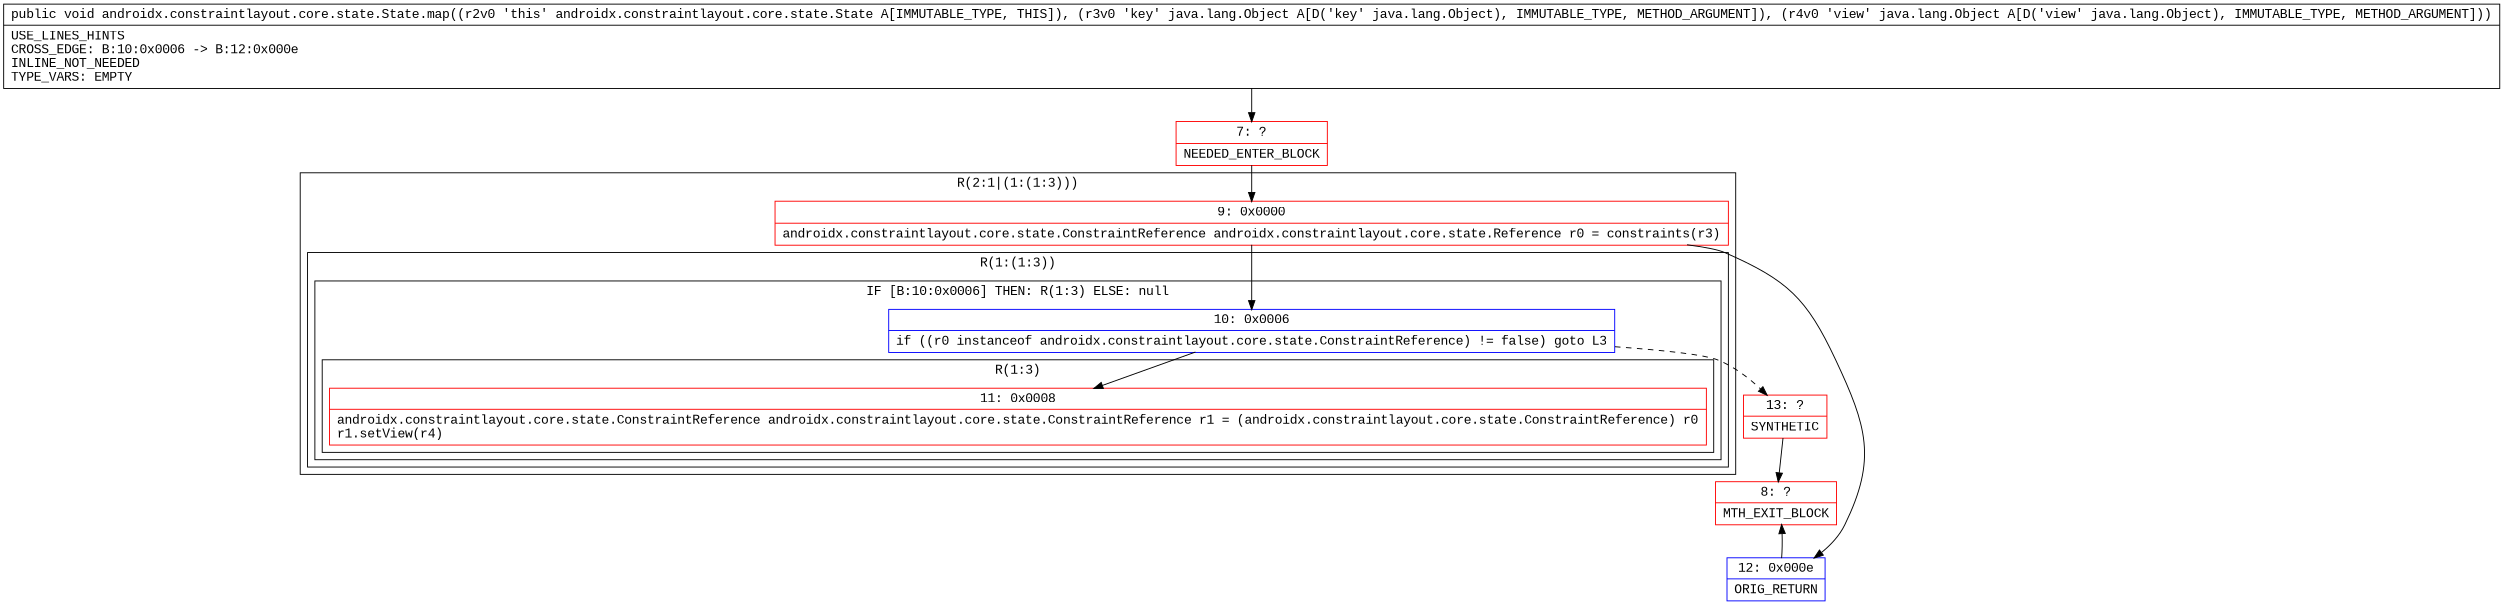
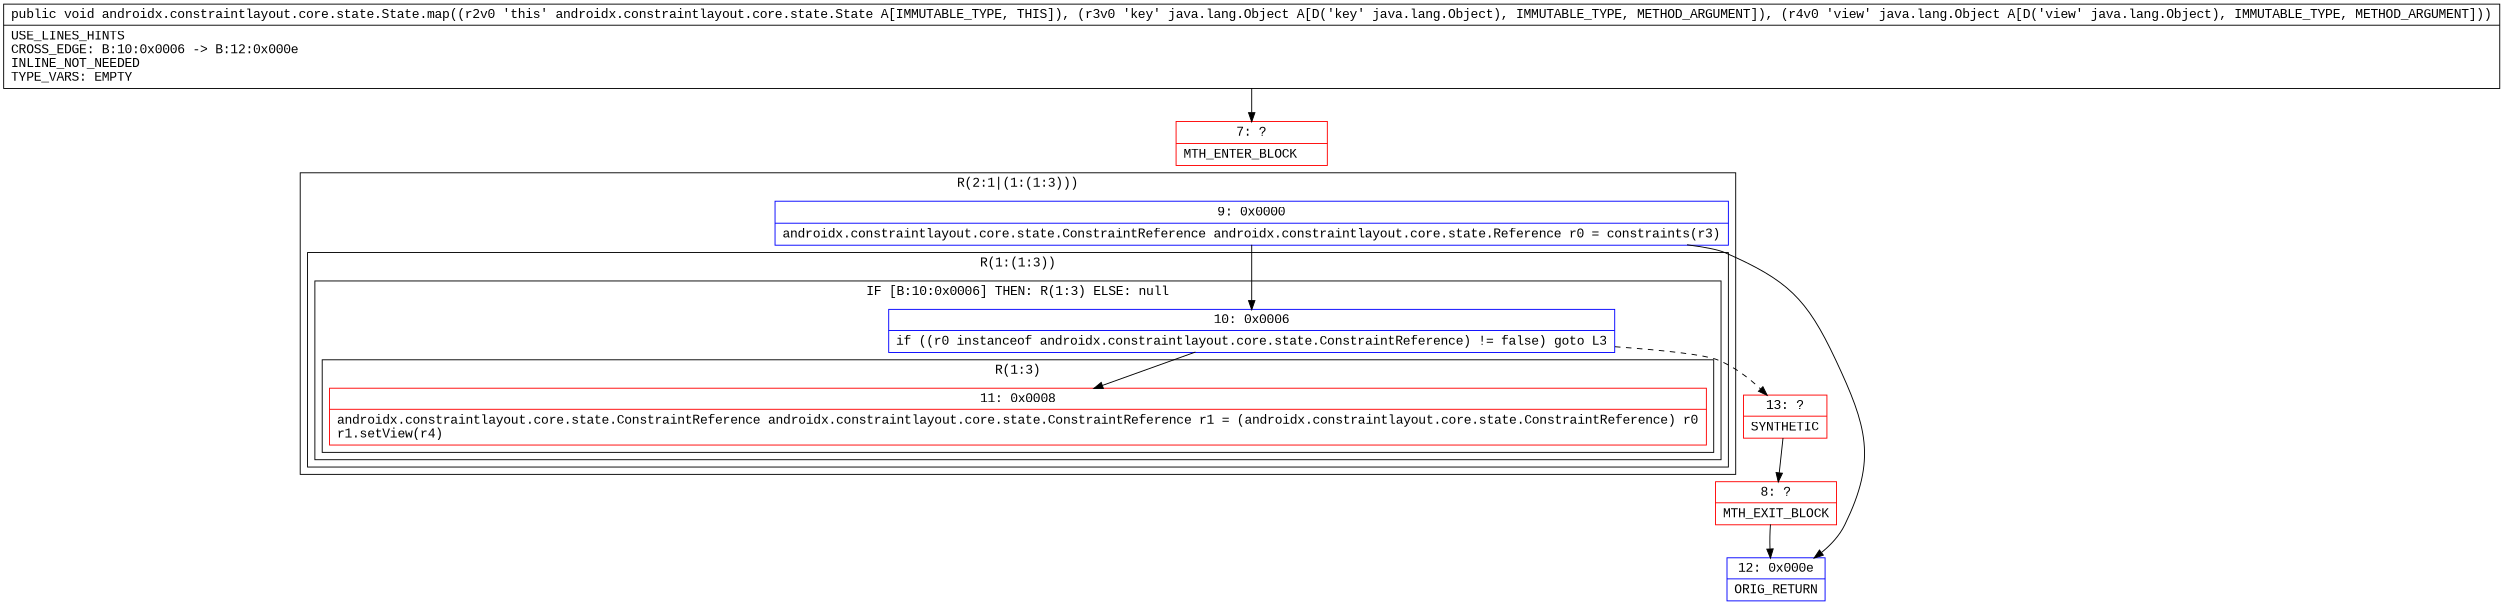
(1252, 154) -> (1240, 154)
(1252, 179) -> none
(1252, 223) -> (1252, 223)
(1782, 546) -> (1770, 537)
